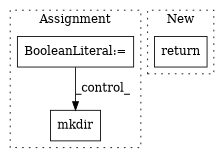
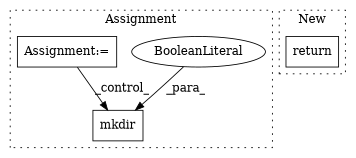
(76, 52) -> (67, 52)
none -> (199, 52)
